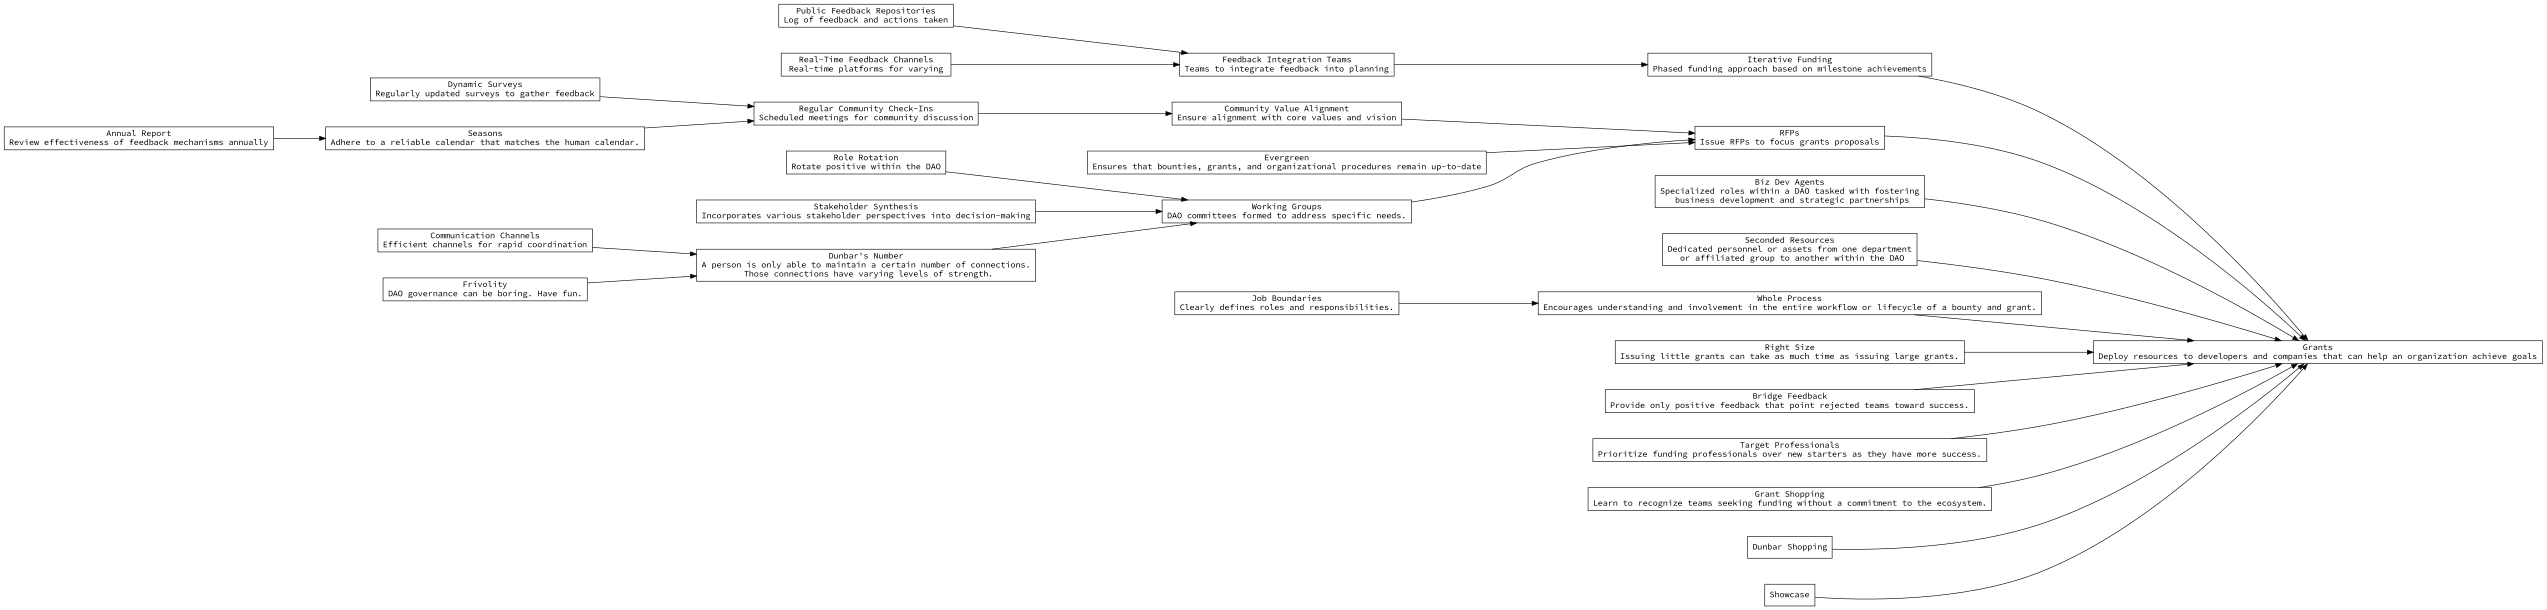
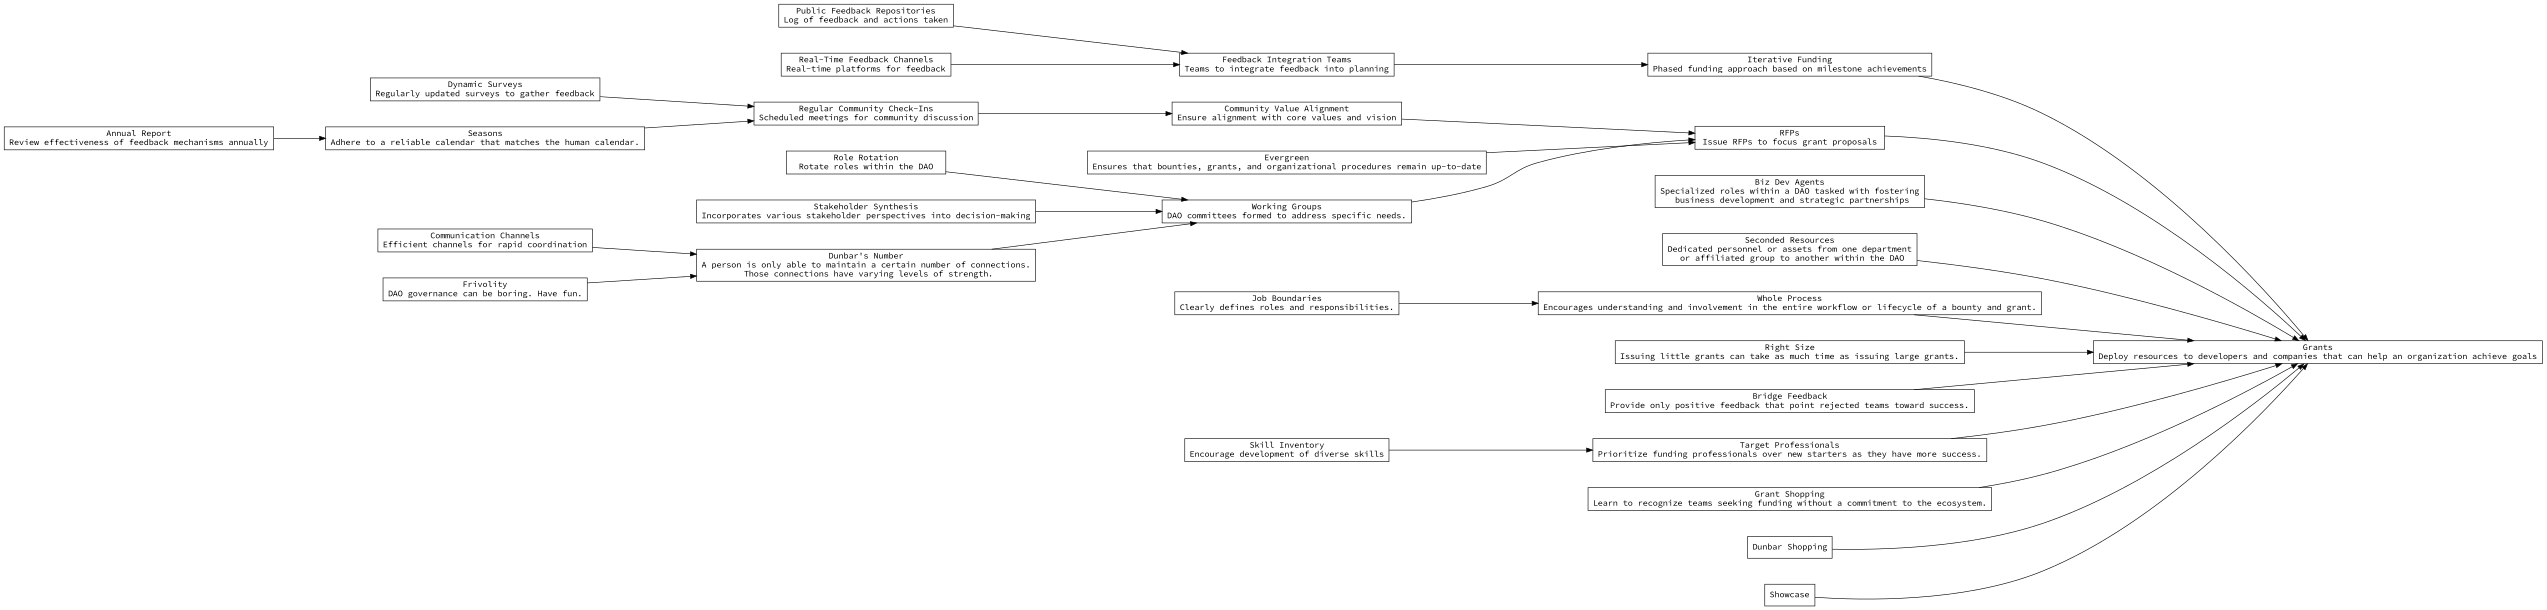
(866, 65) -> (866, 65)
(1790, 138) -> (1790, 138)
(866, 163) -> (866, 163)
none -> (1287, 450)
